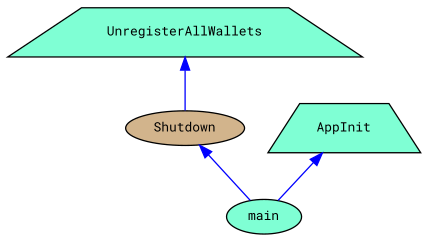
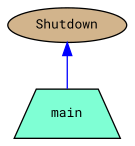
(185, 32) -> none
(344, 128) -> none
(264, 217) -> (67, 114)
